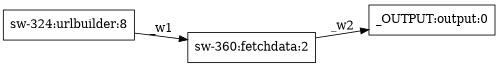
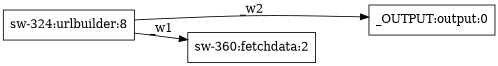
(338, 34) -> (247, 16)
